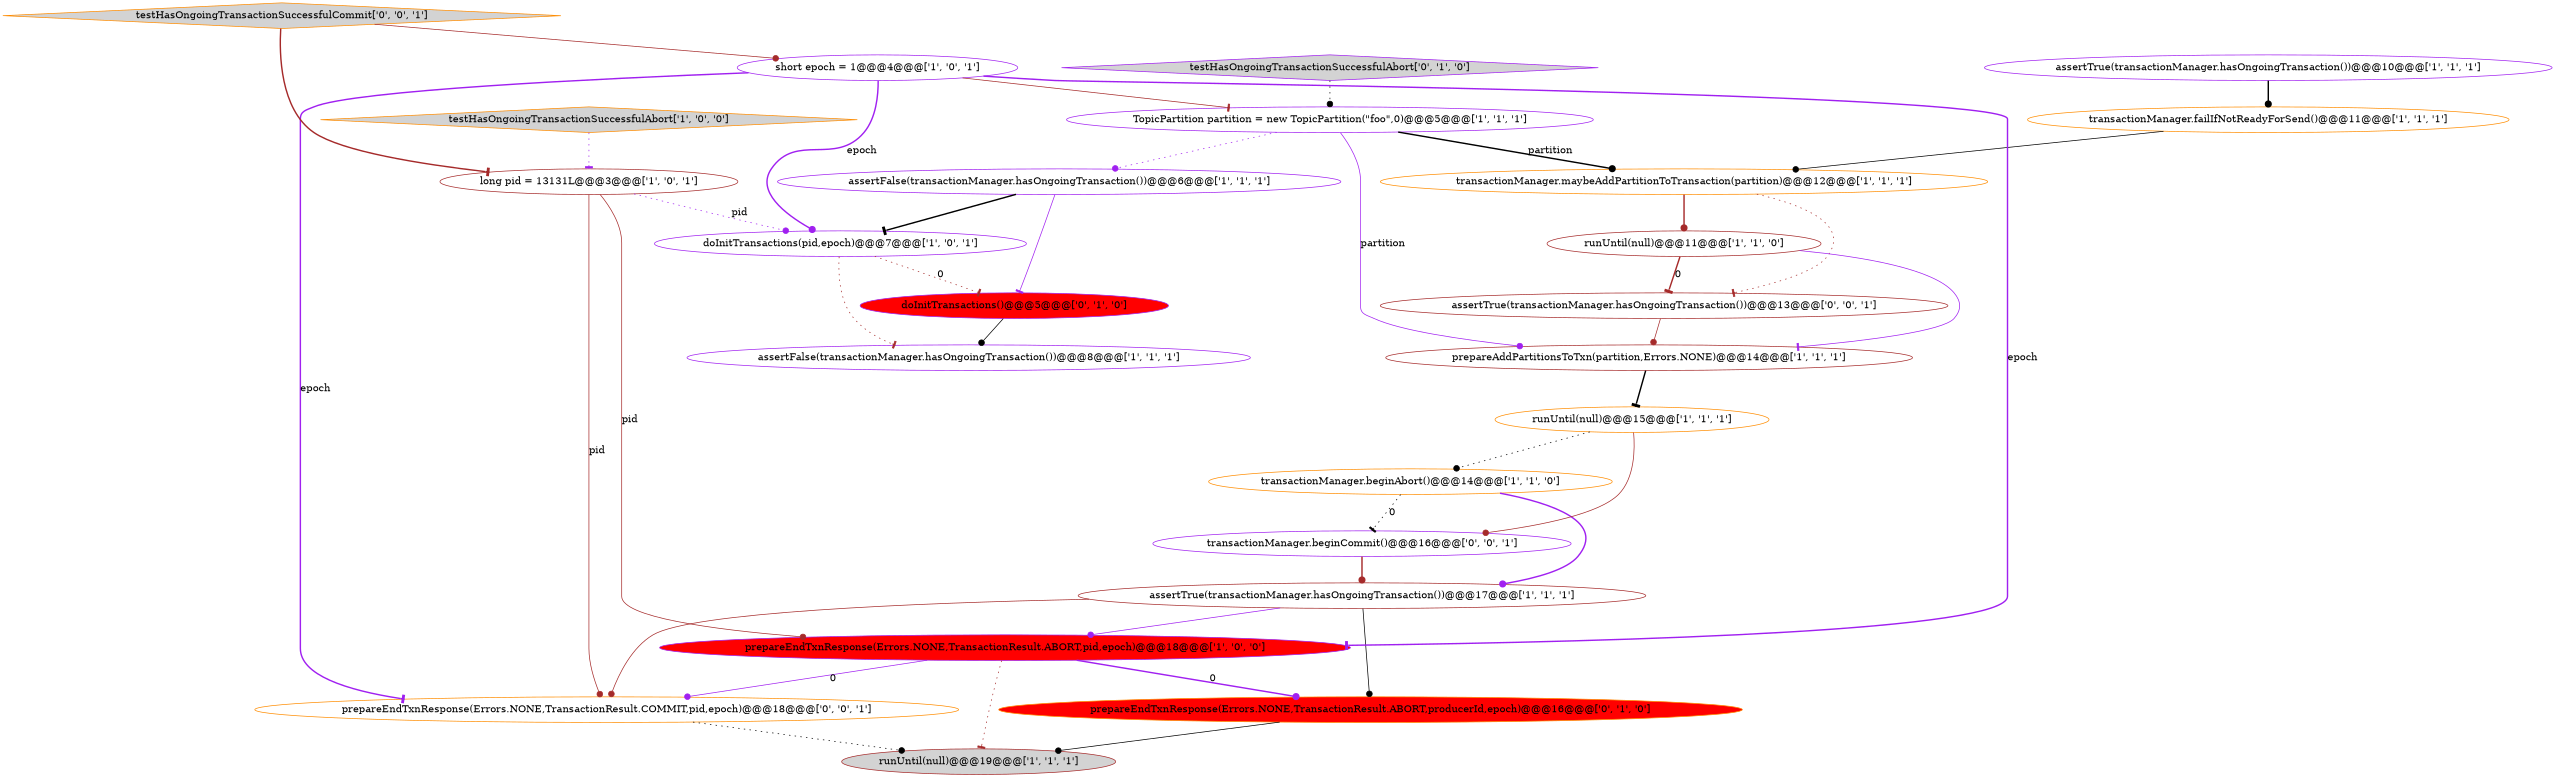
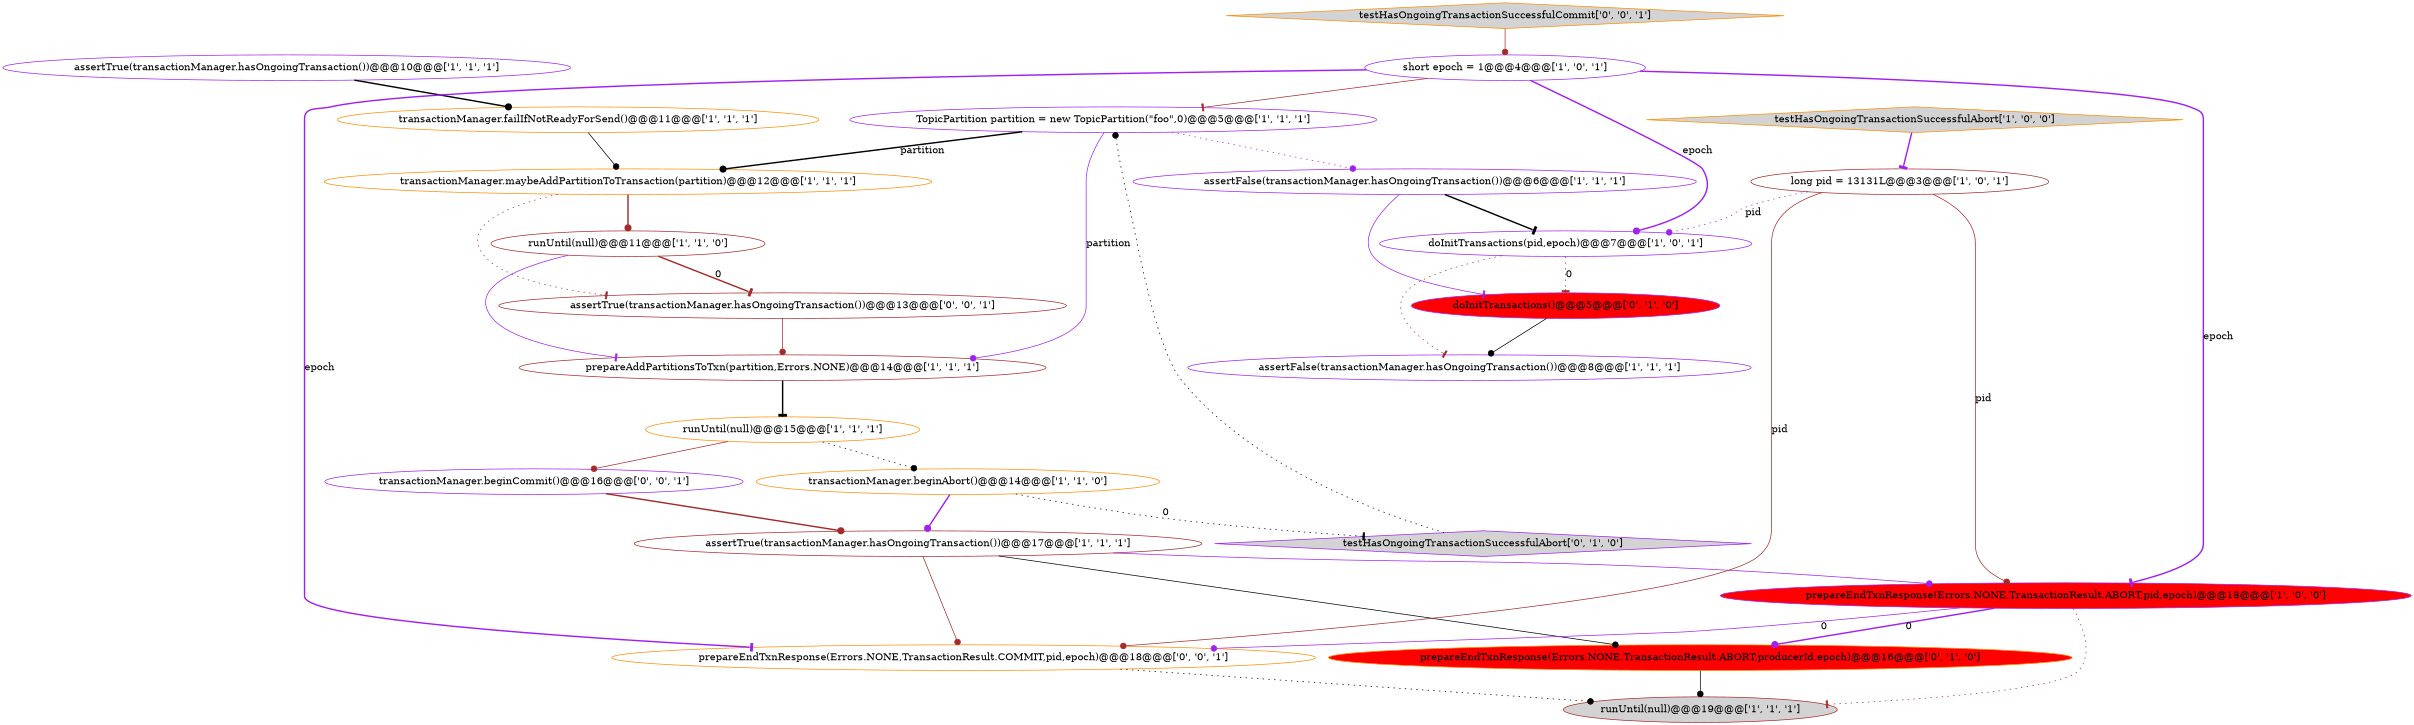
(343, 145) -> none
(589, 149) -> (1908, 149)
(1387, 511) -> (1188, 521)
